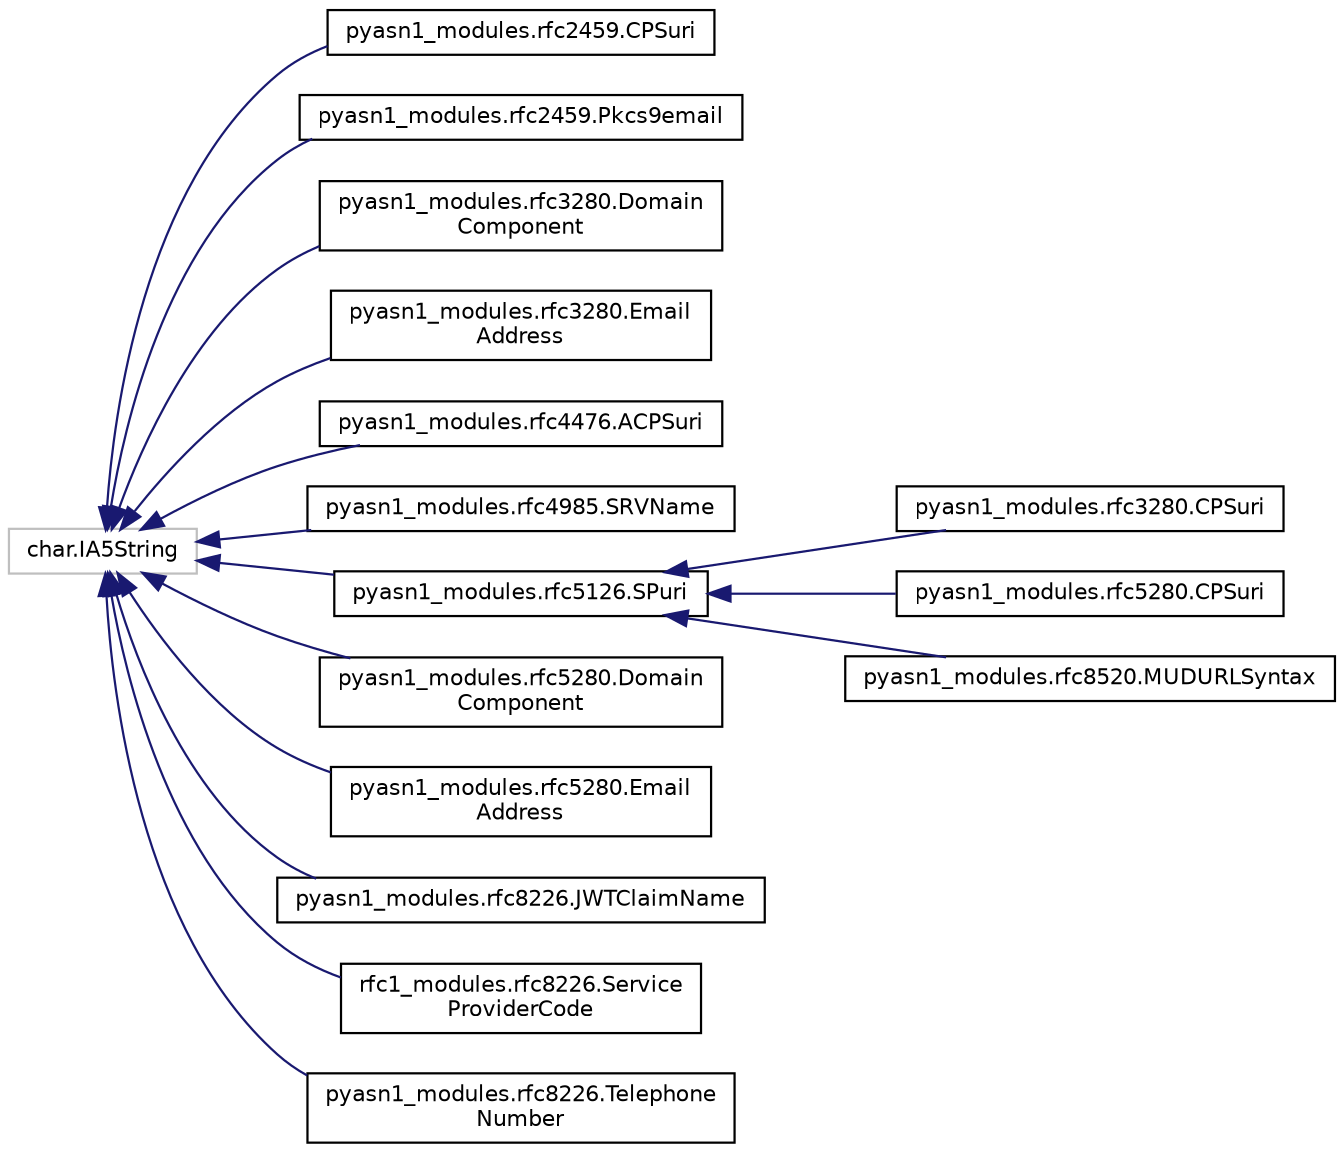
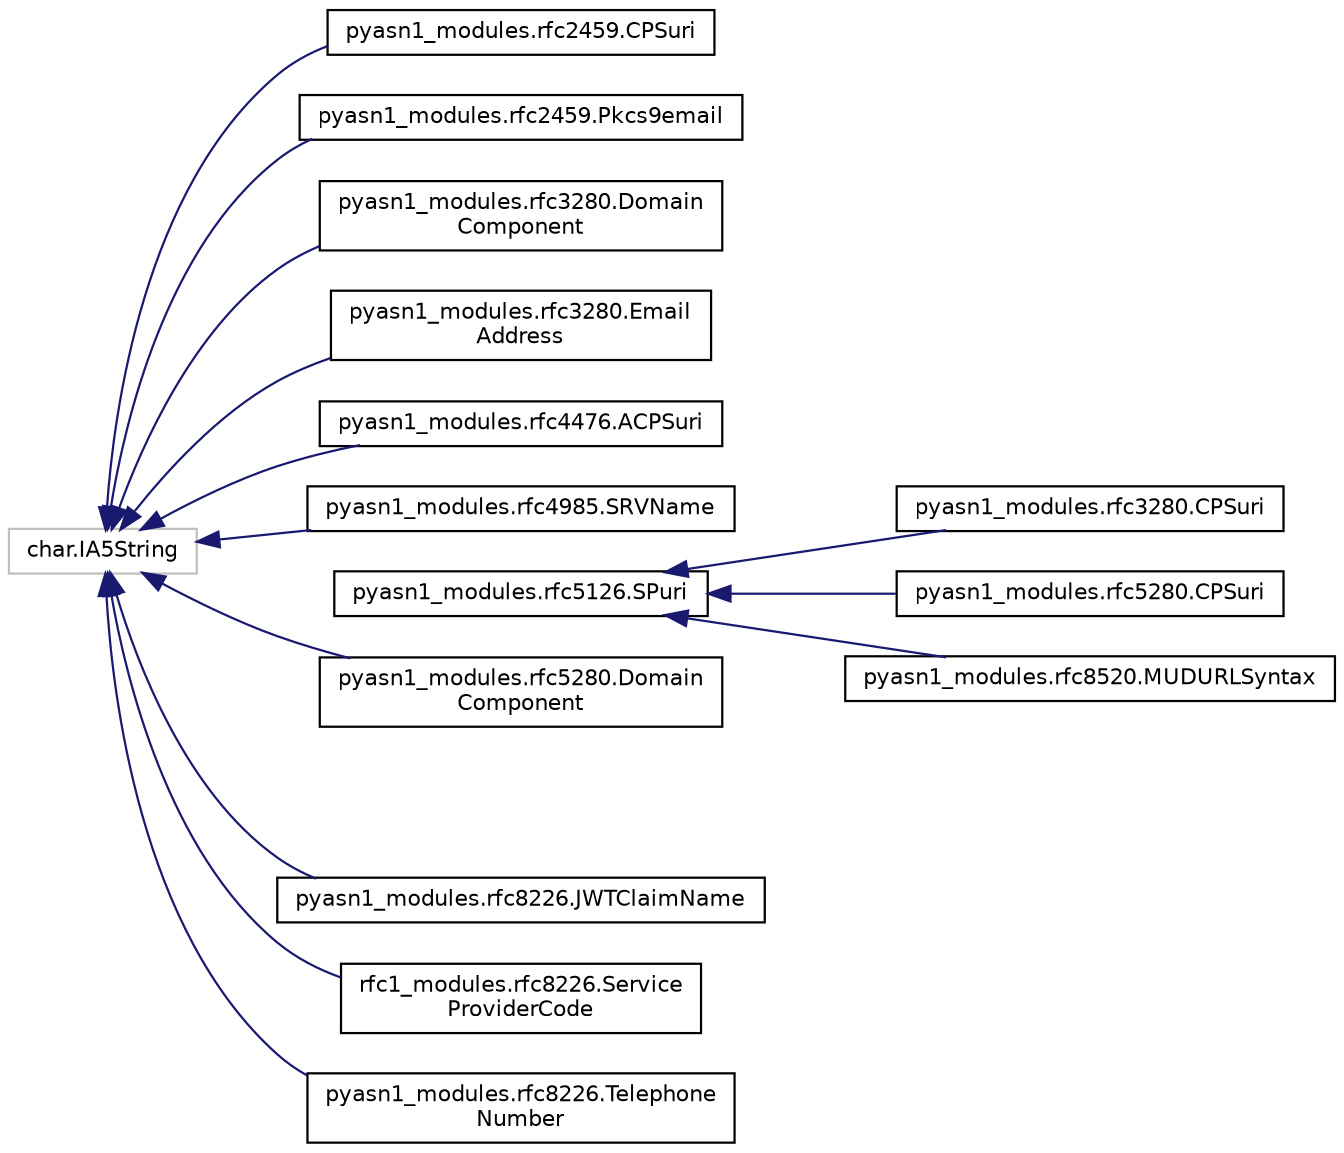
(277, 569) -> none
(521, 802) -> none
